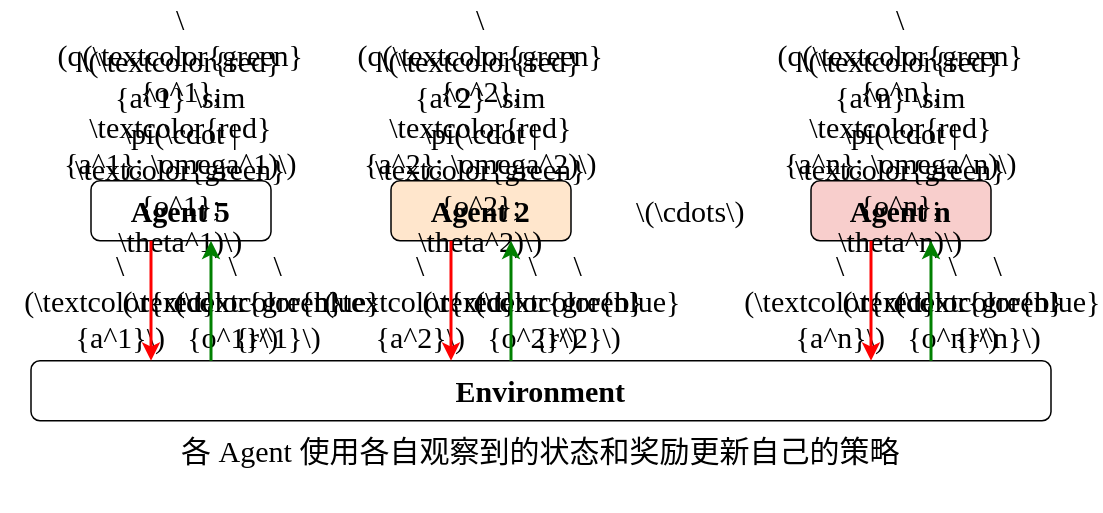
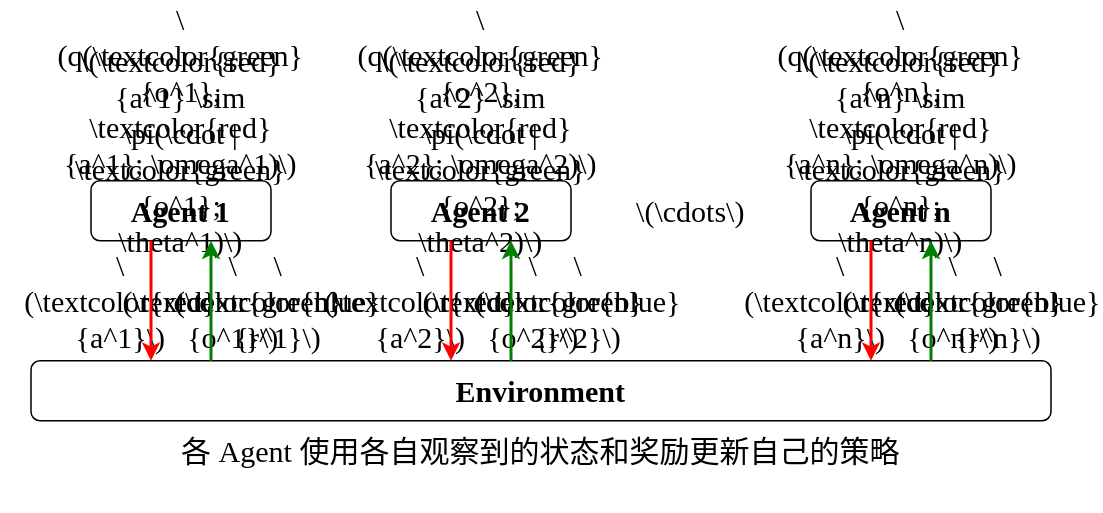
(181, 211) -> (181, 211)
(481, 211) -> (481, 211)
(901, 211) -> (901, 211)
